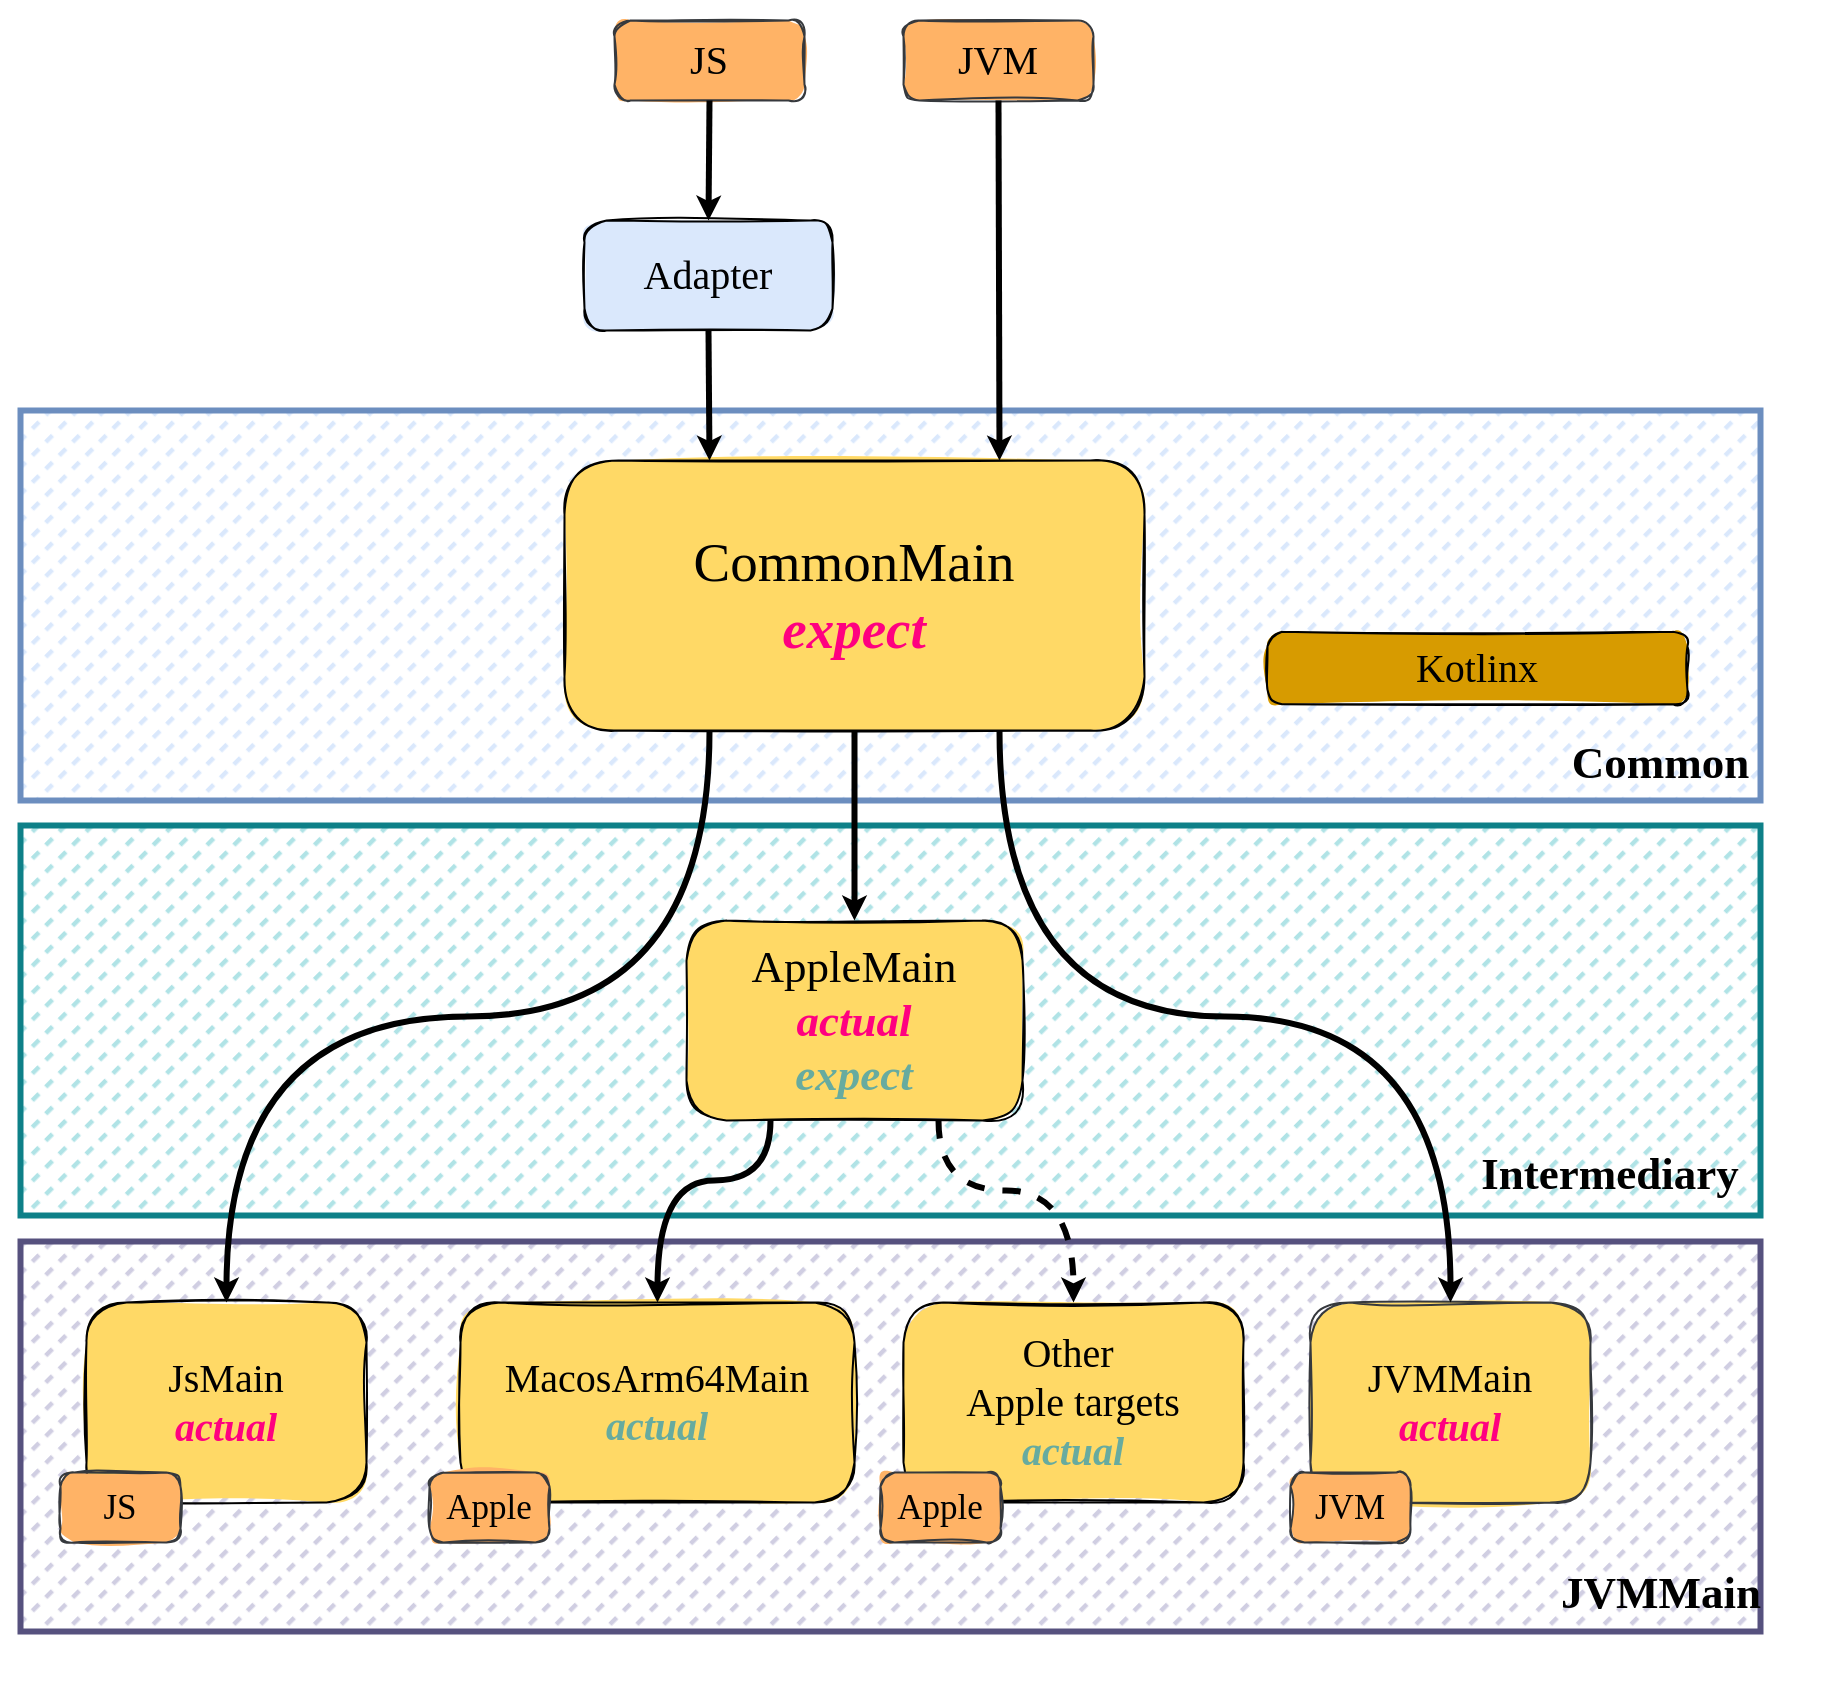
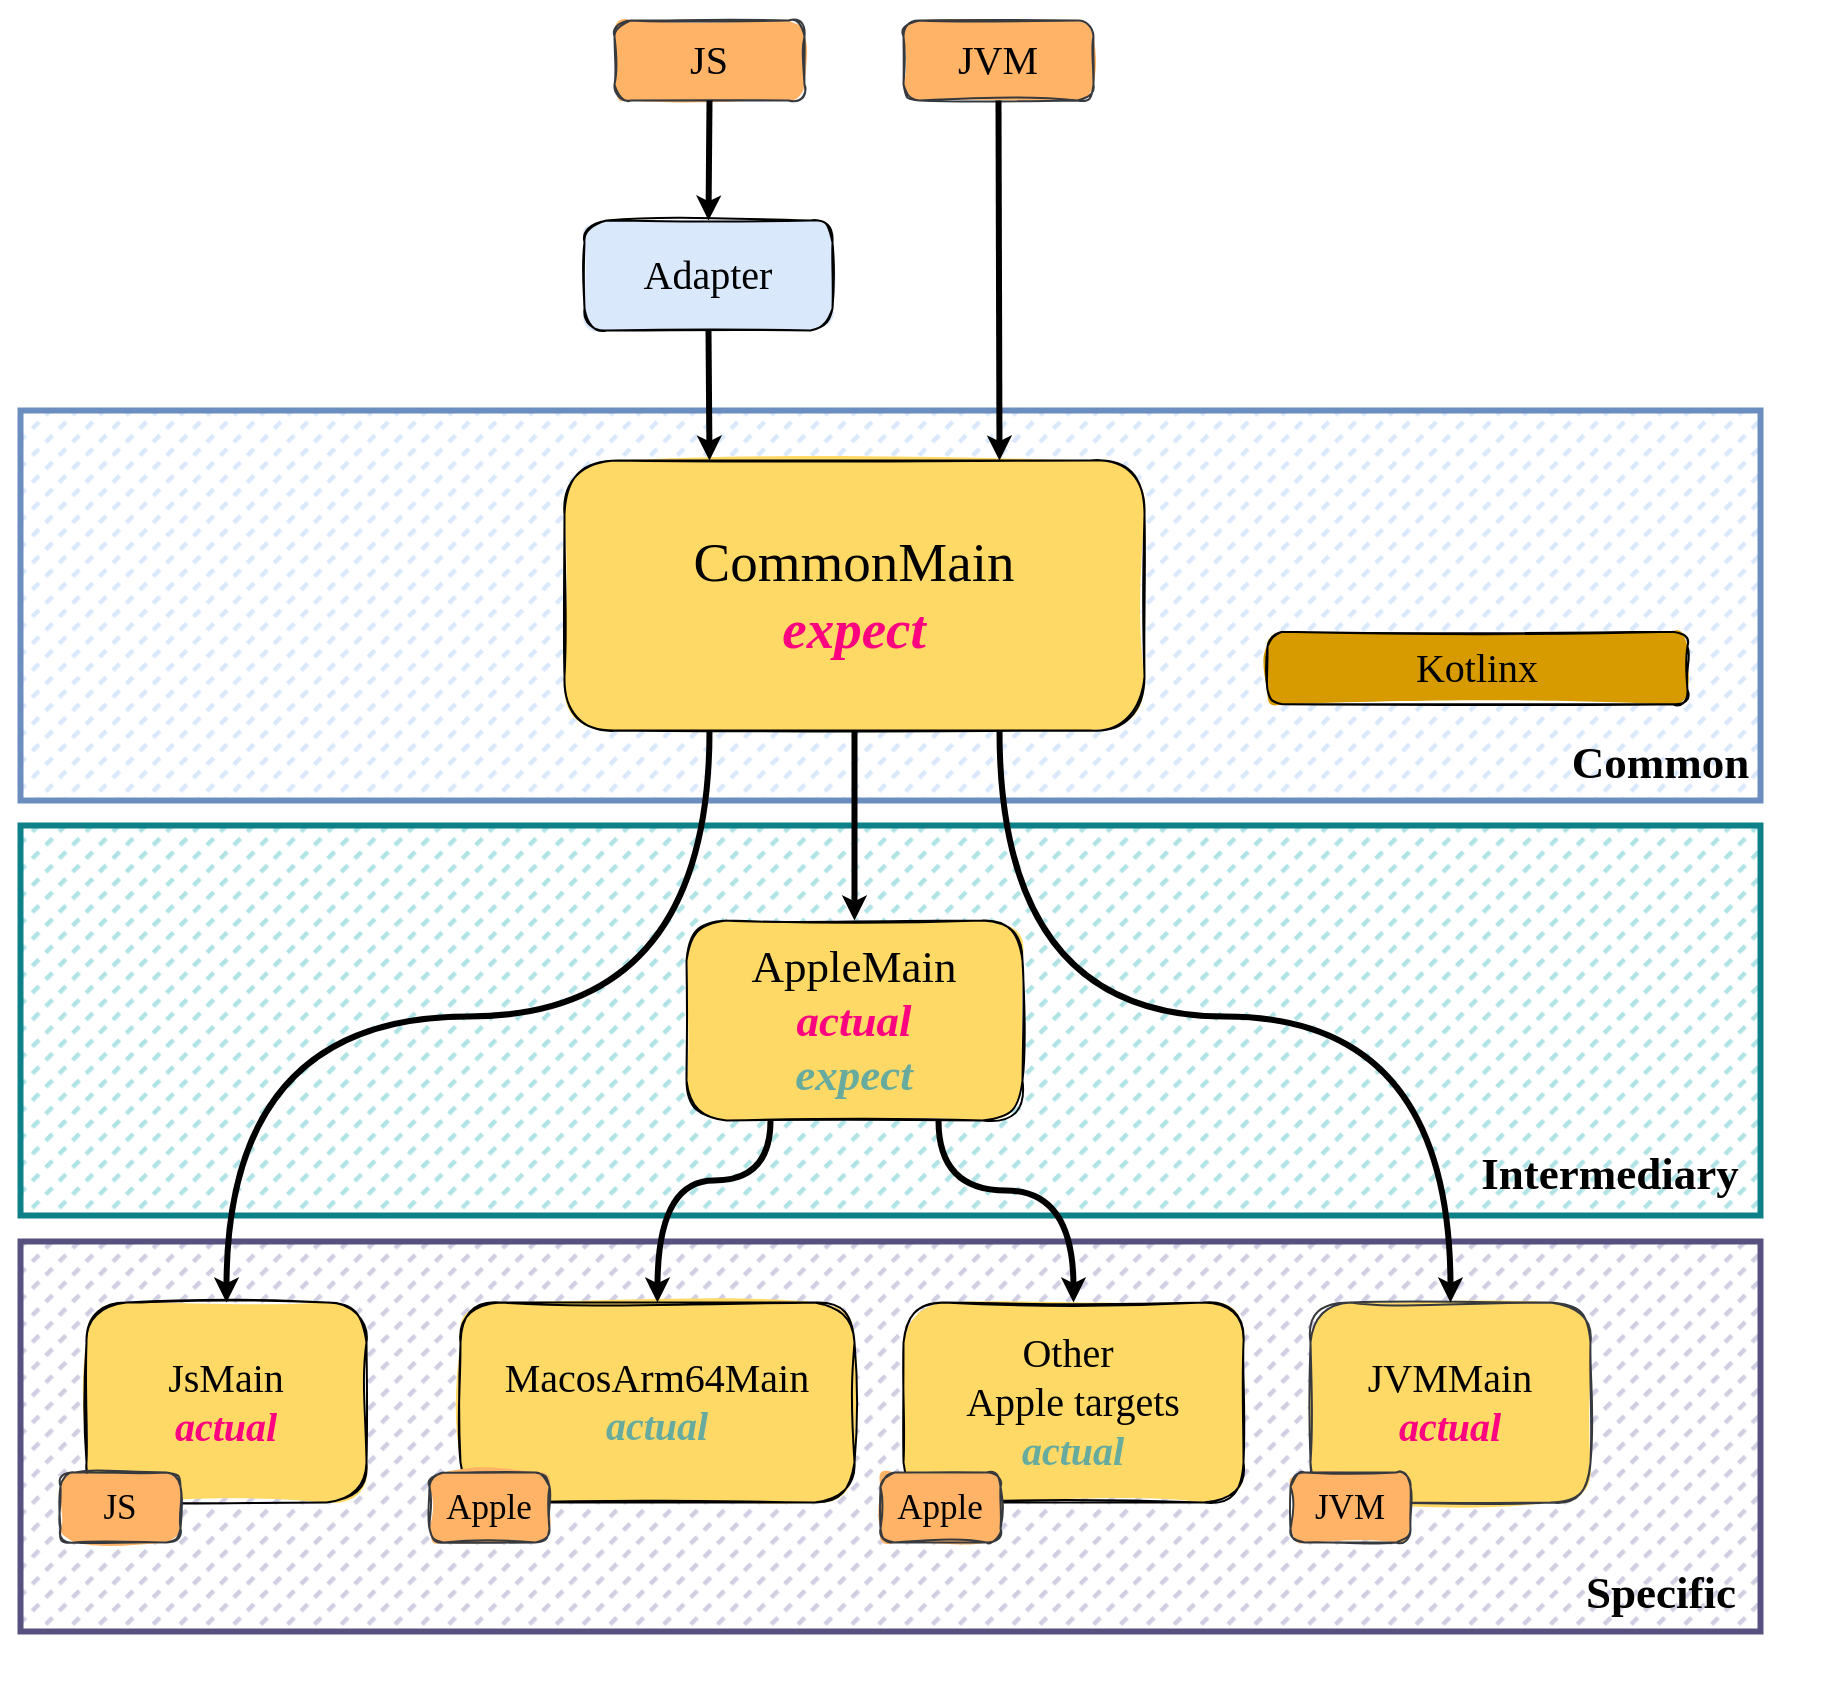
(942, 1147) -> (942, 1147)
(1662, 1591) -> (1662, 1591)
